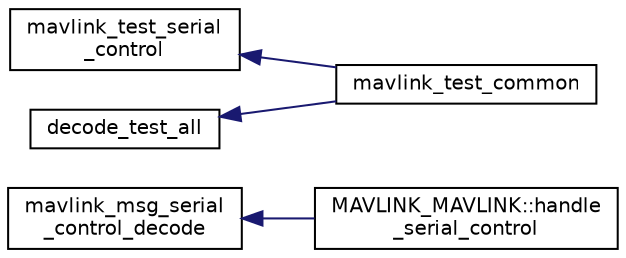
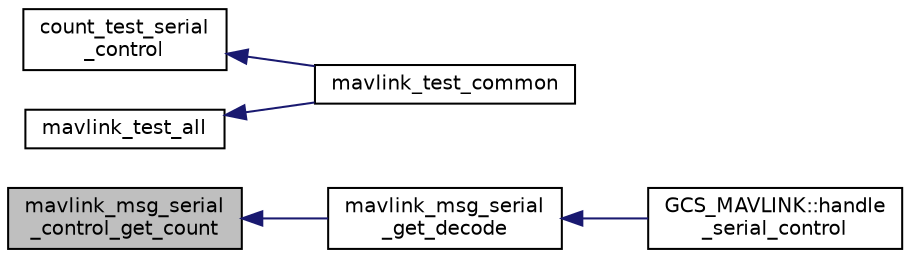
(125, 40) -> (125, 40)
(125, 129) -> (125, 129)
(125, 218) -> (445, 218)
none -> (125, 218)
(466, 218) -> (775, 218)
